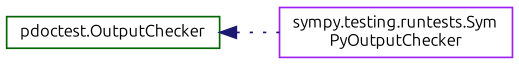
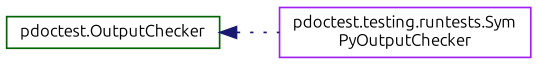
(396, 32) -> (405, 32)
